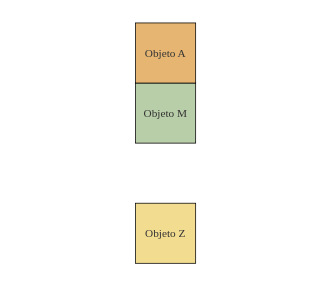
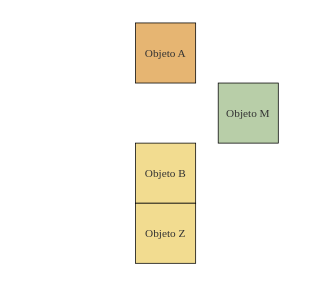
(165, 113) -> (248, 113)
none -> (165, 173)
